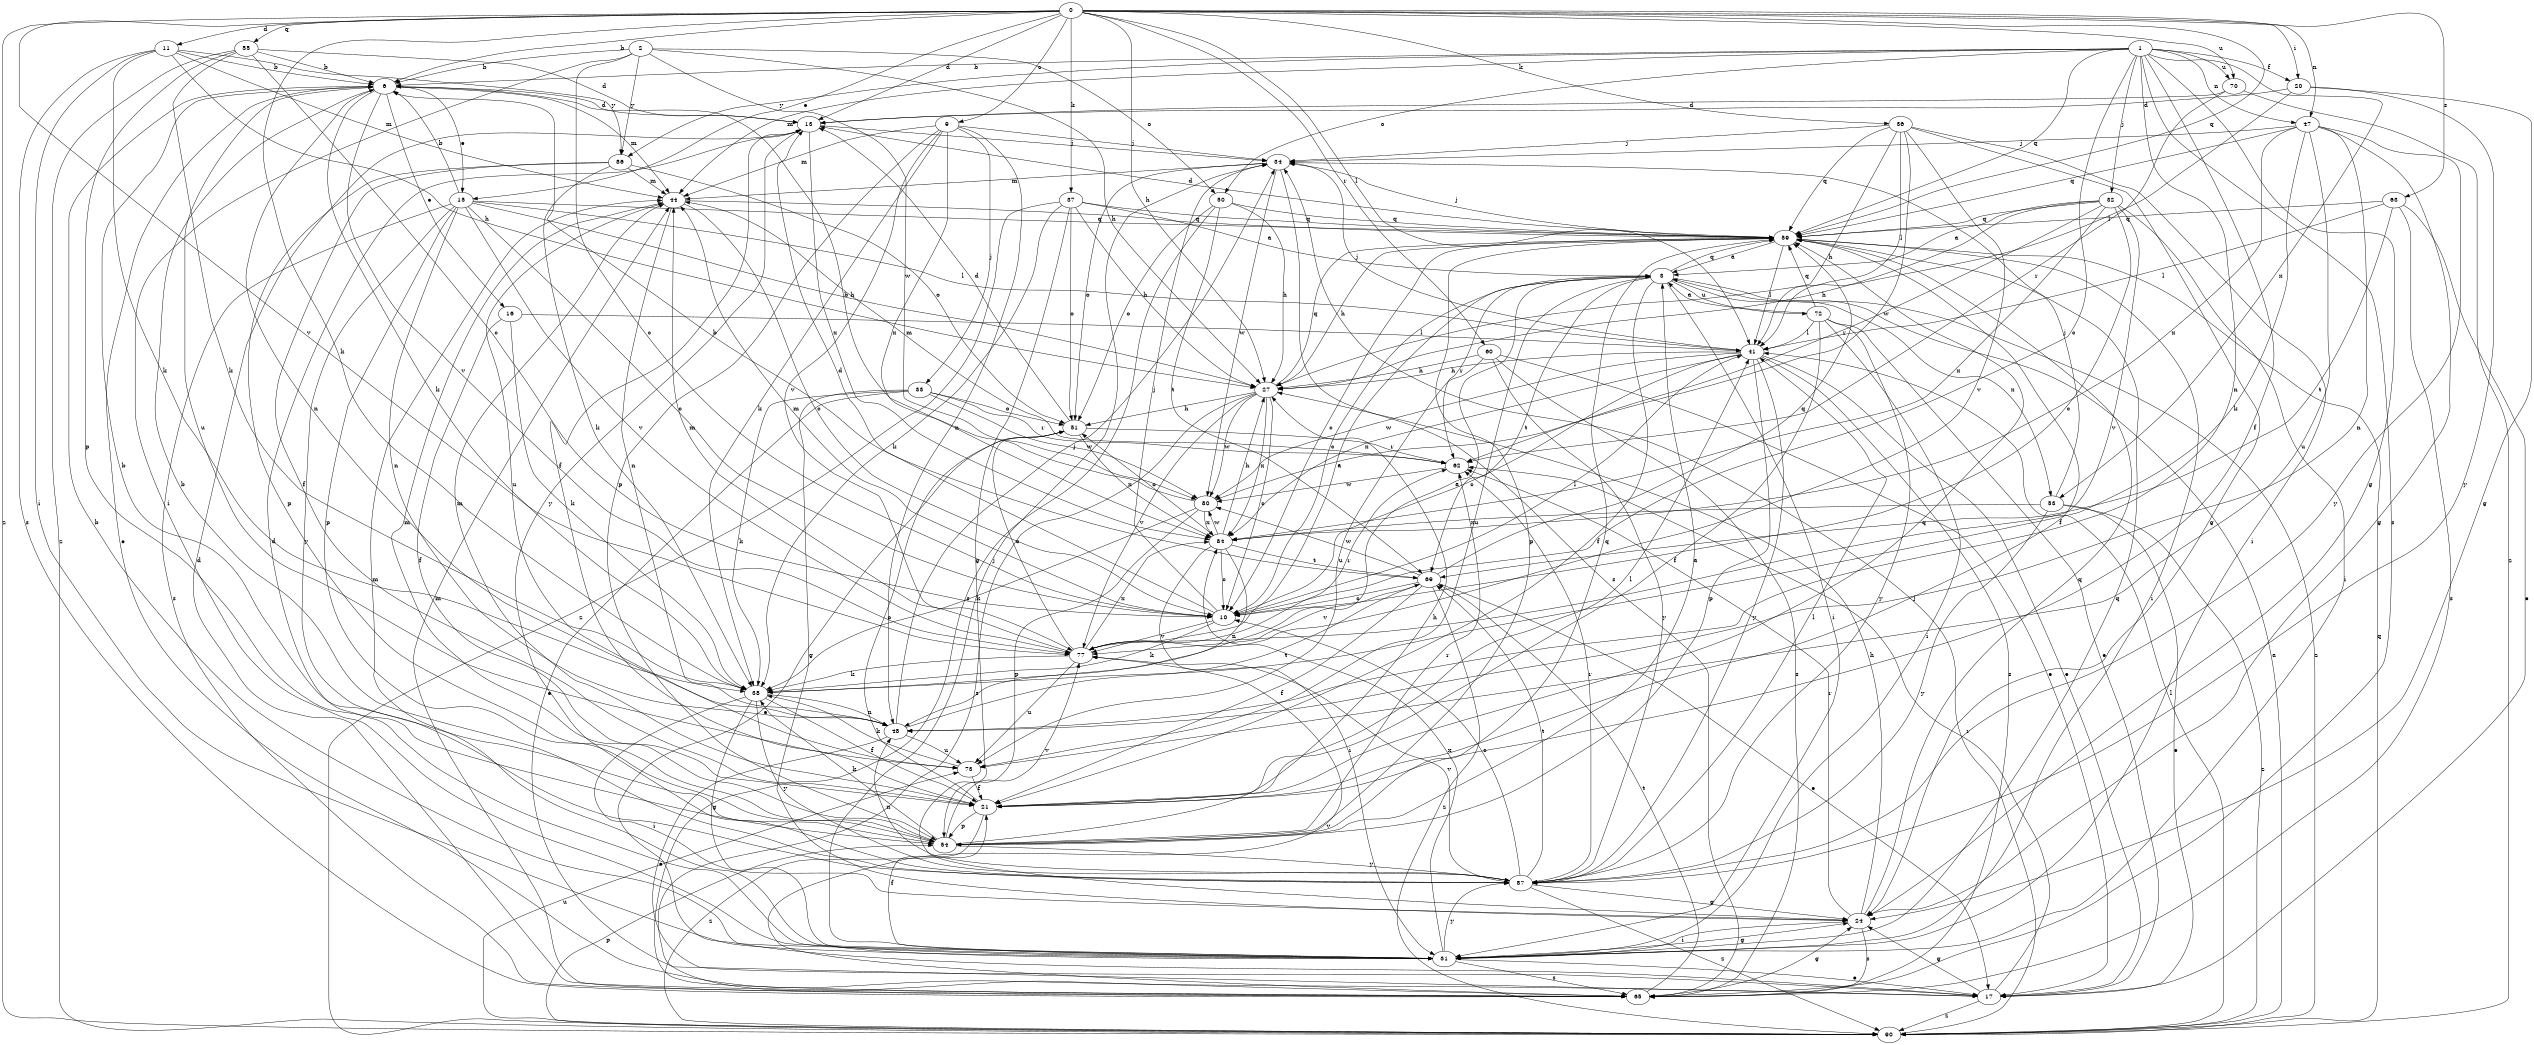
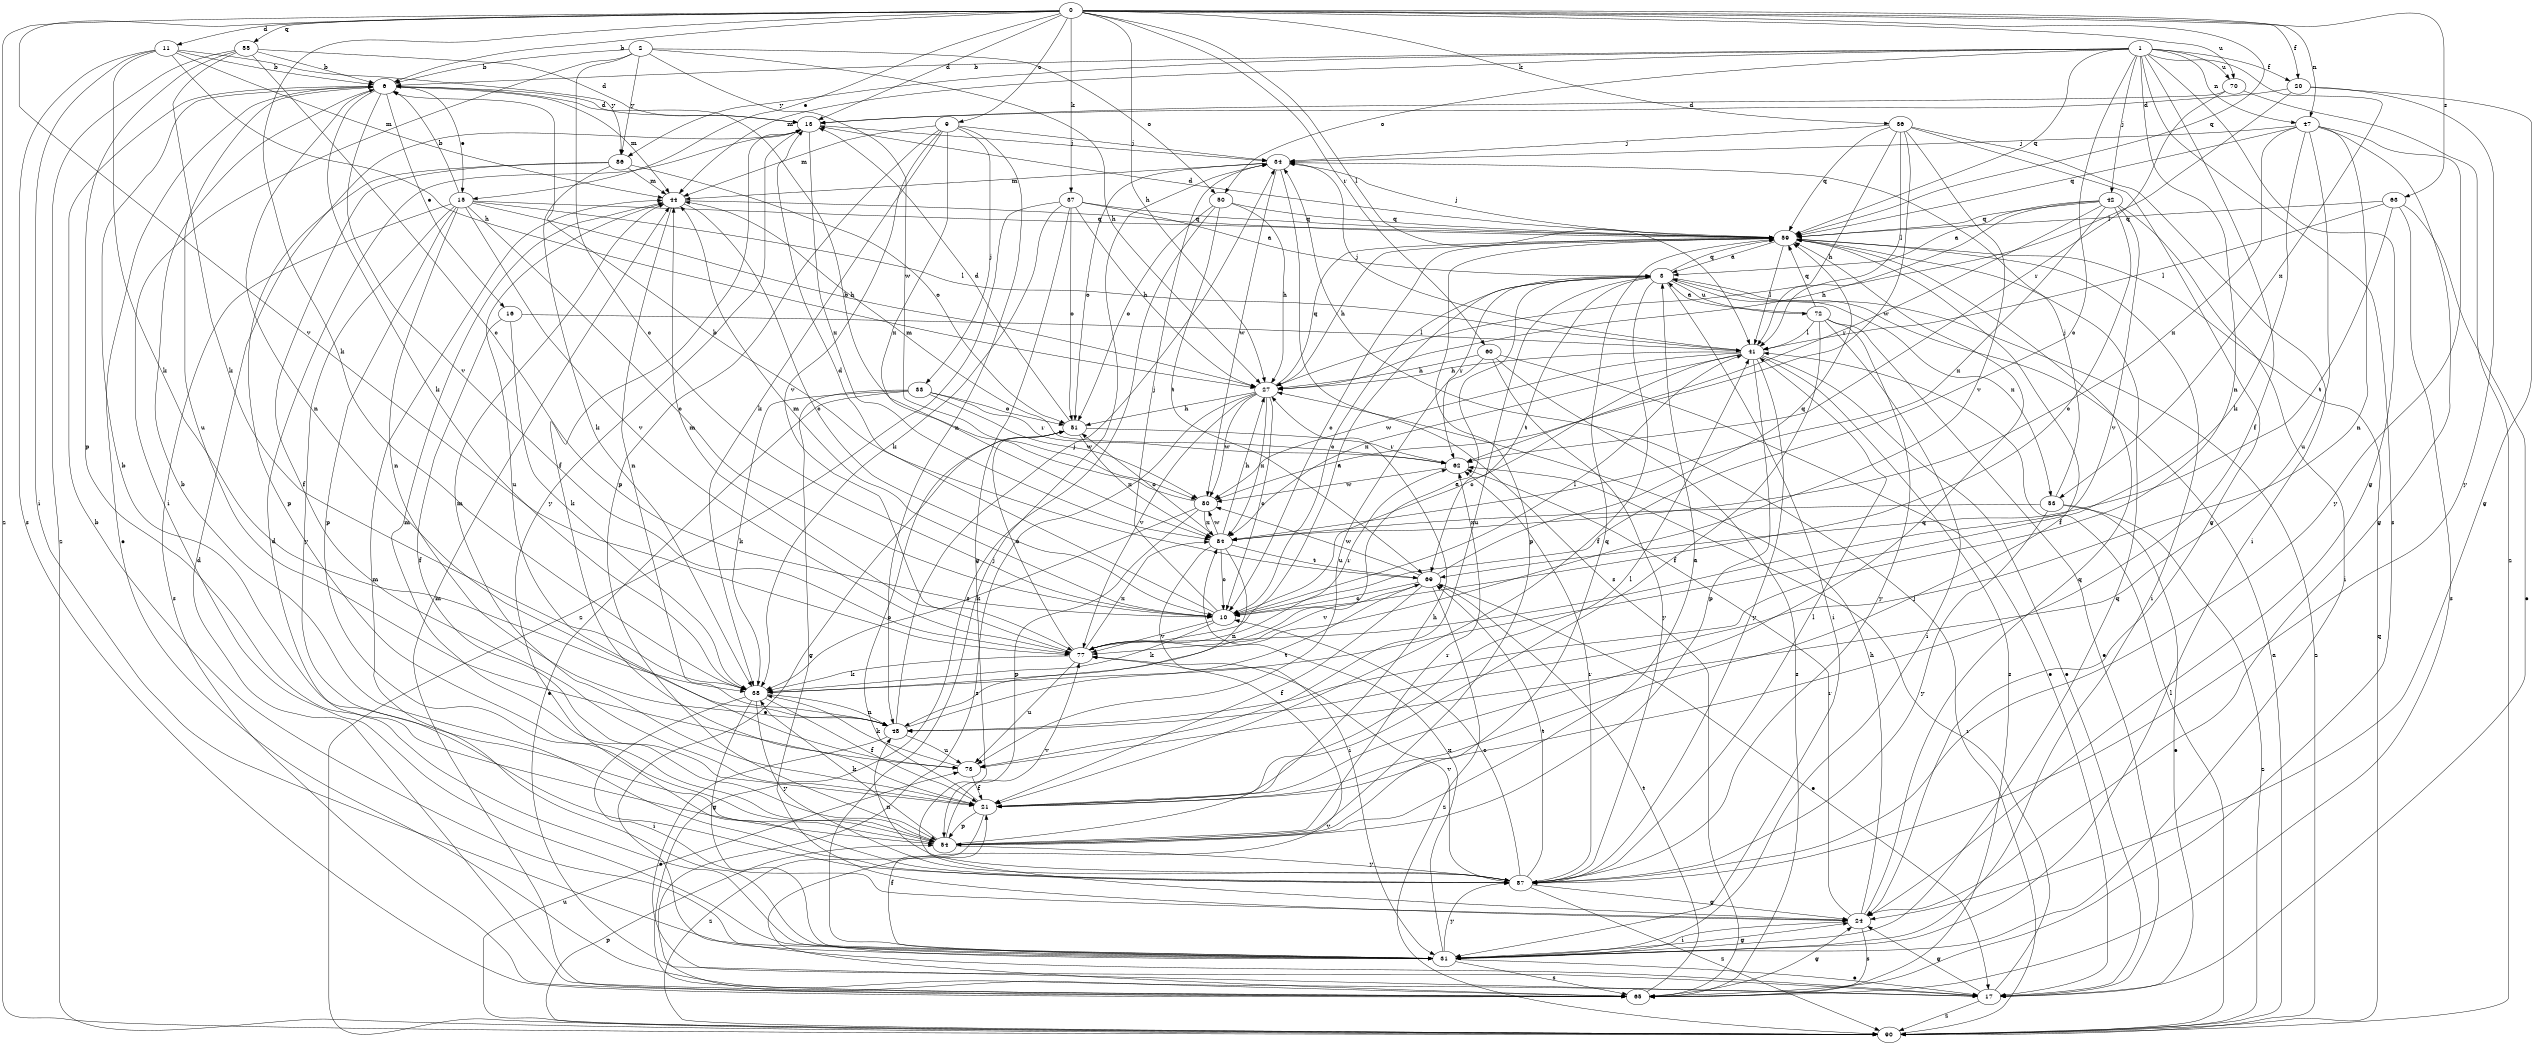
(2295, 48) -> (2295, 48)
(2111, 200) -> (2111, 200)
